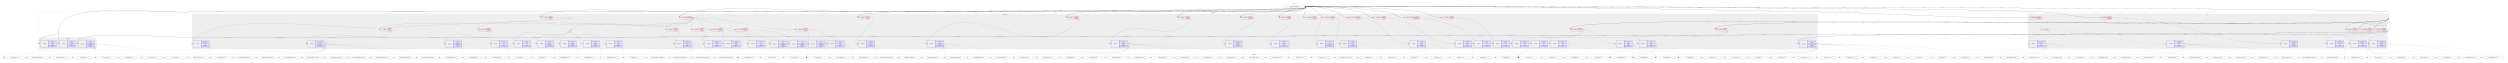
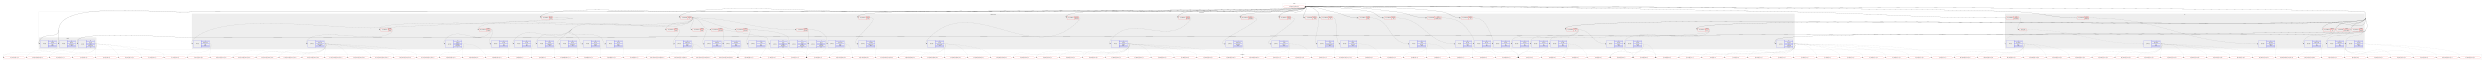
(1667, 58) -> none
